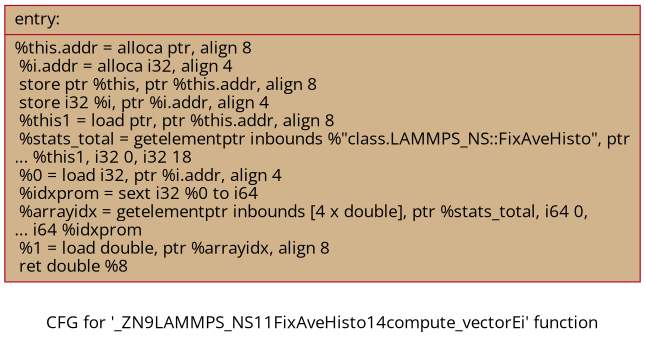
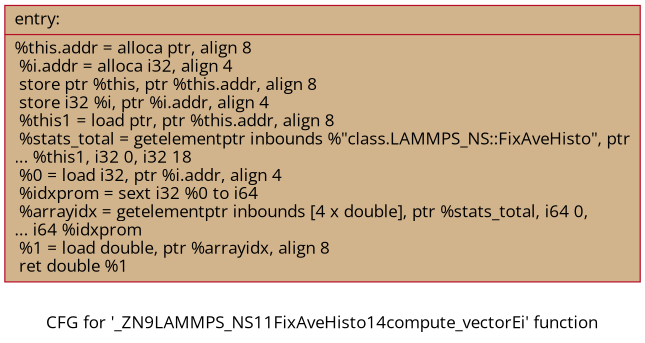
(72, 267) -> (72, 267)
